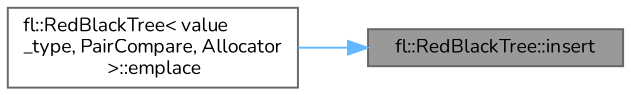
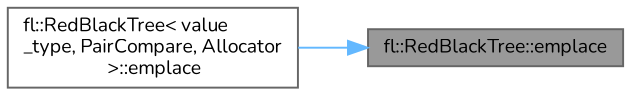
(496, 48) -> (496, 48)
